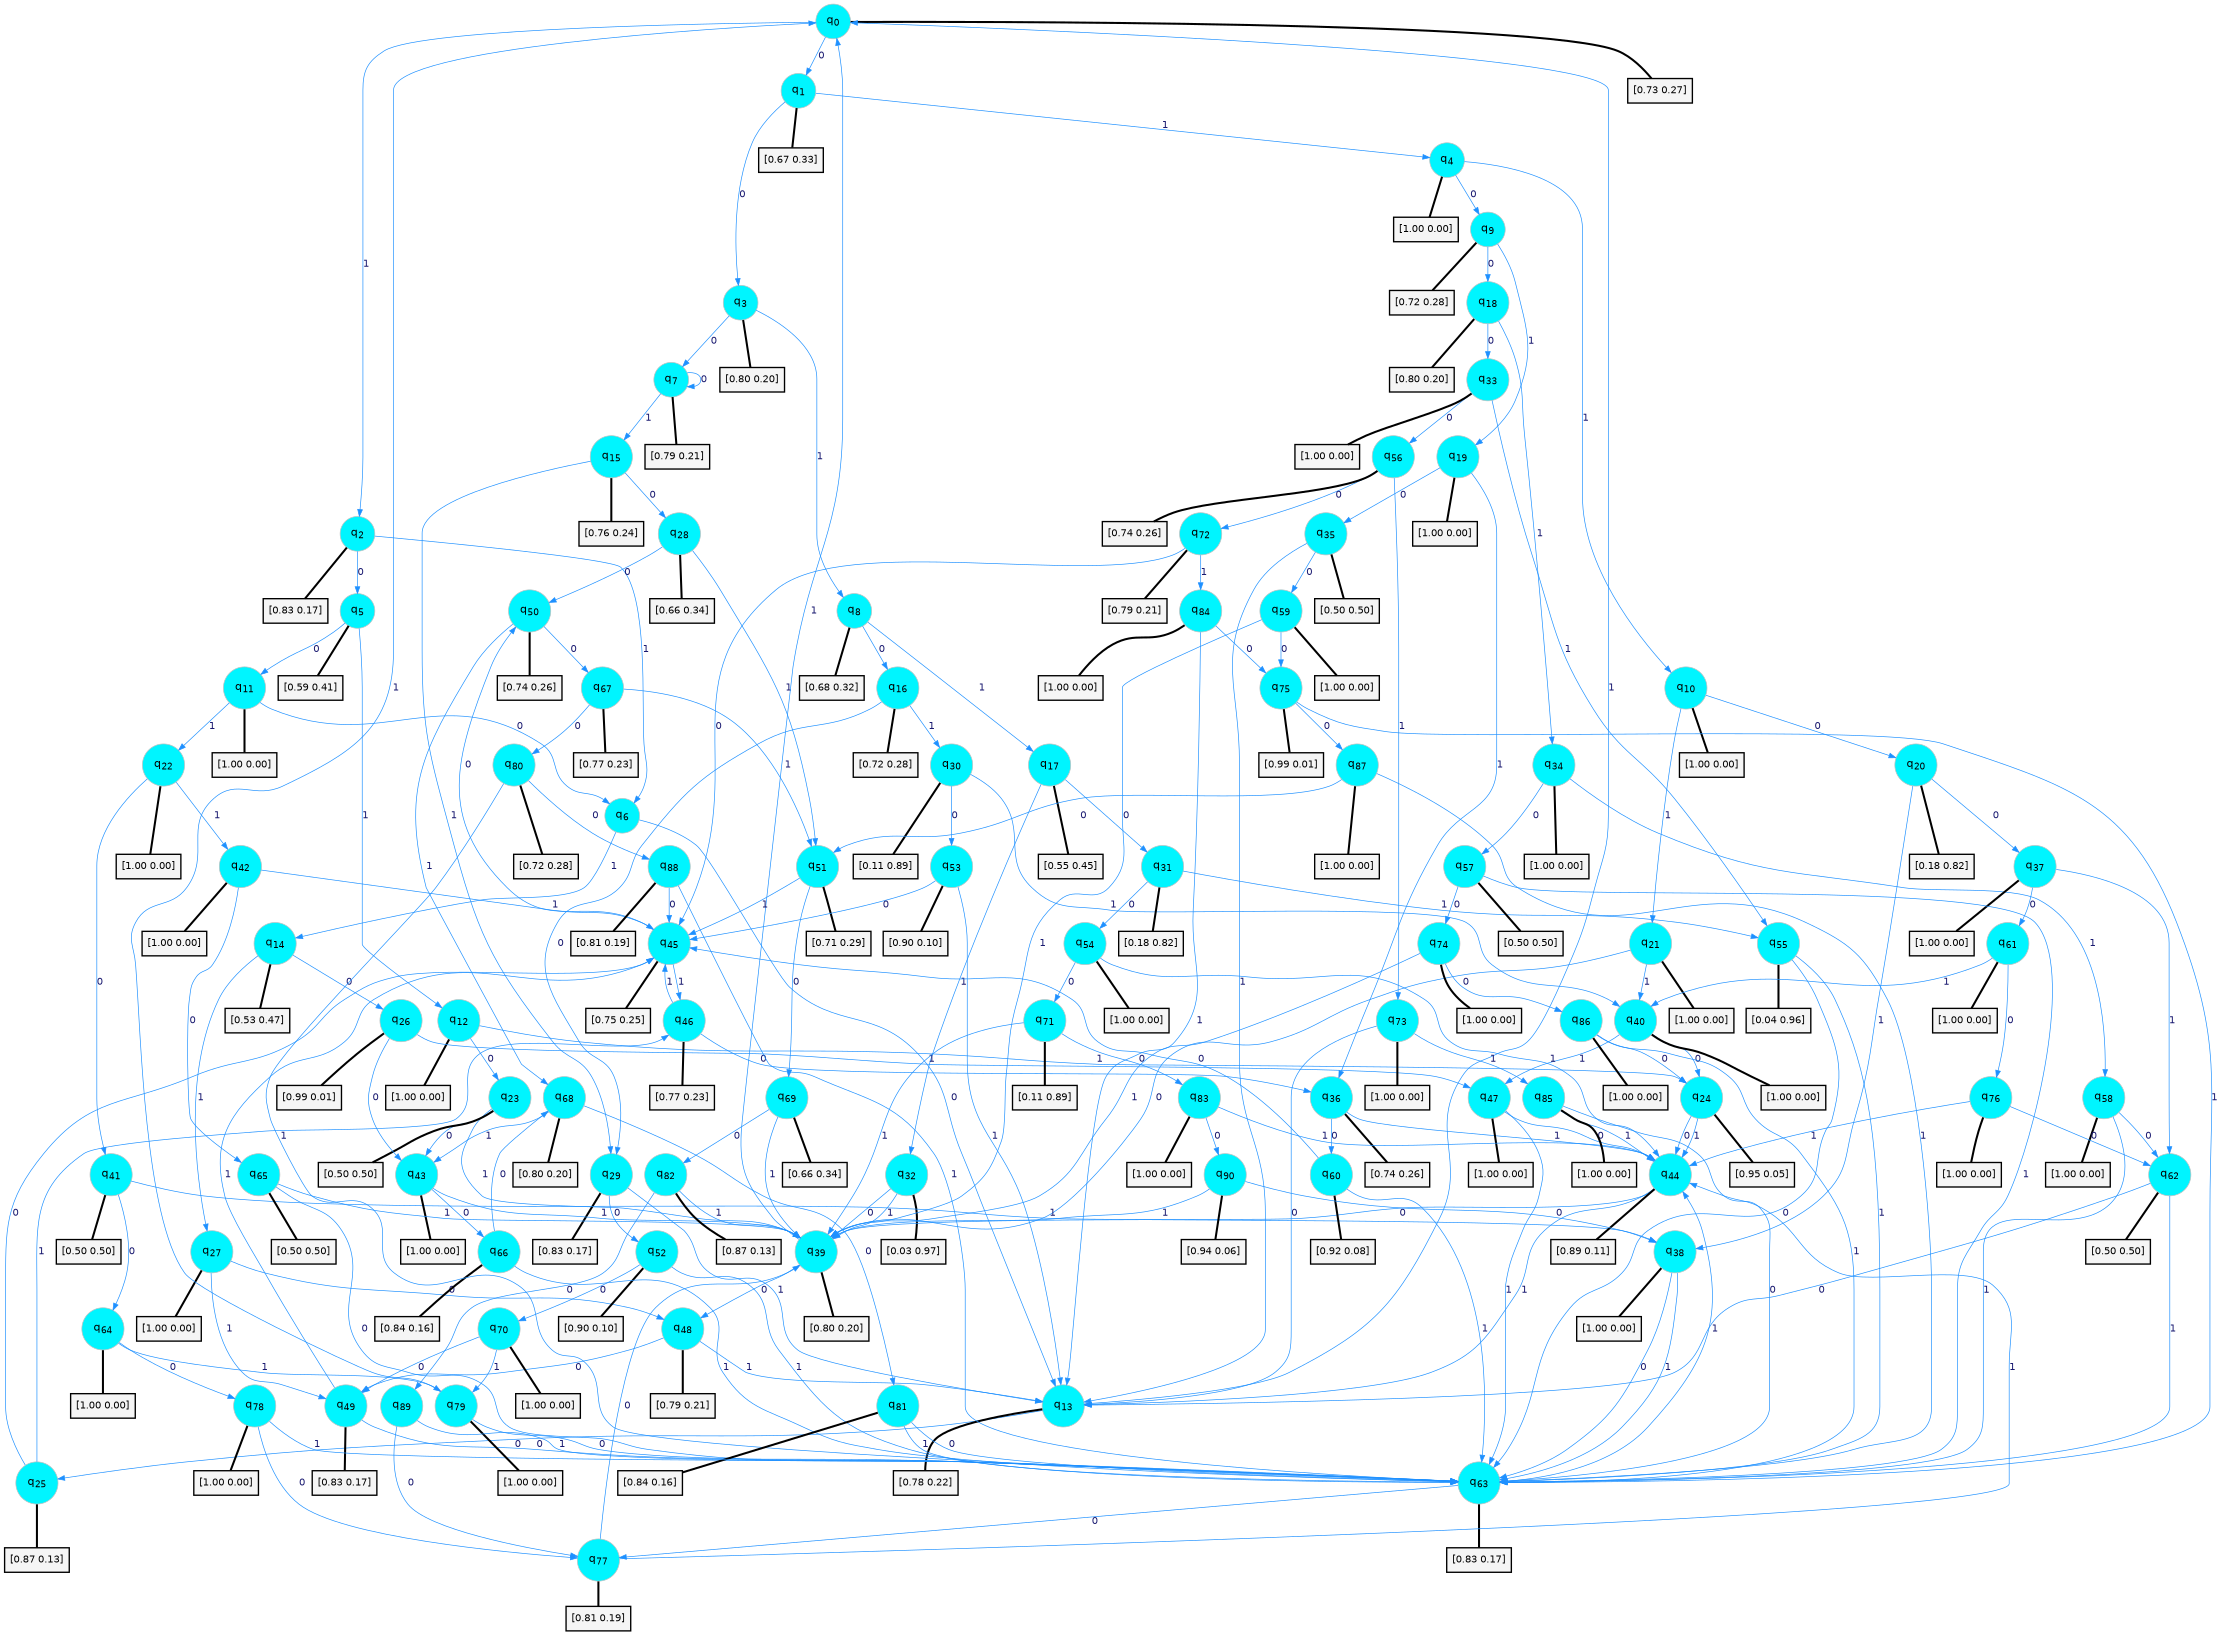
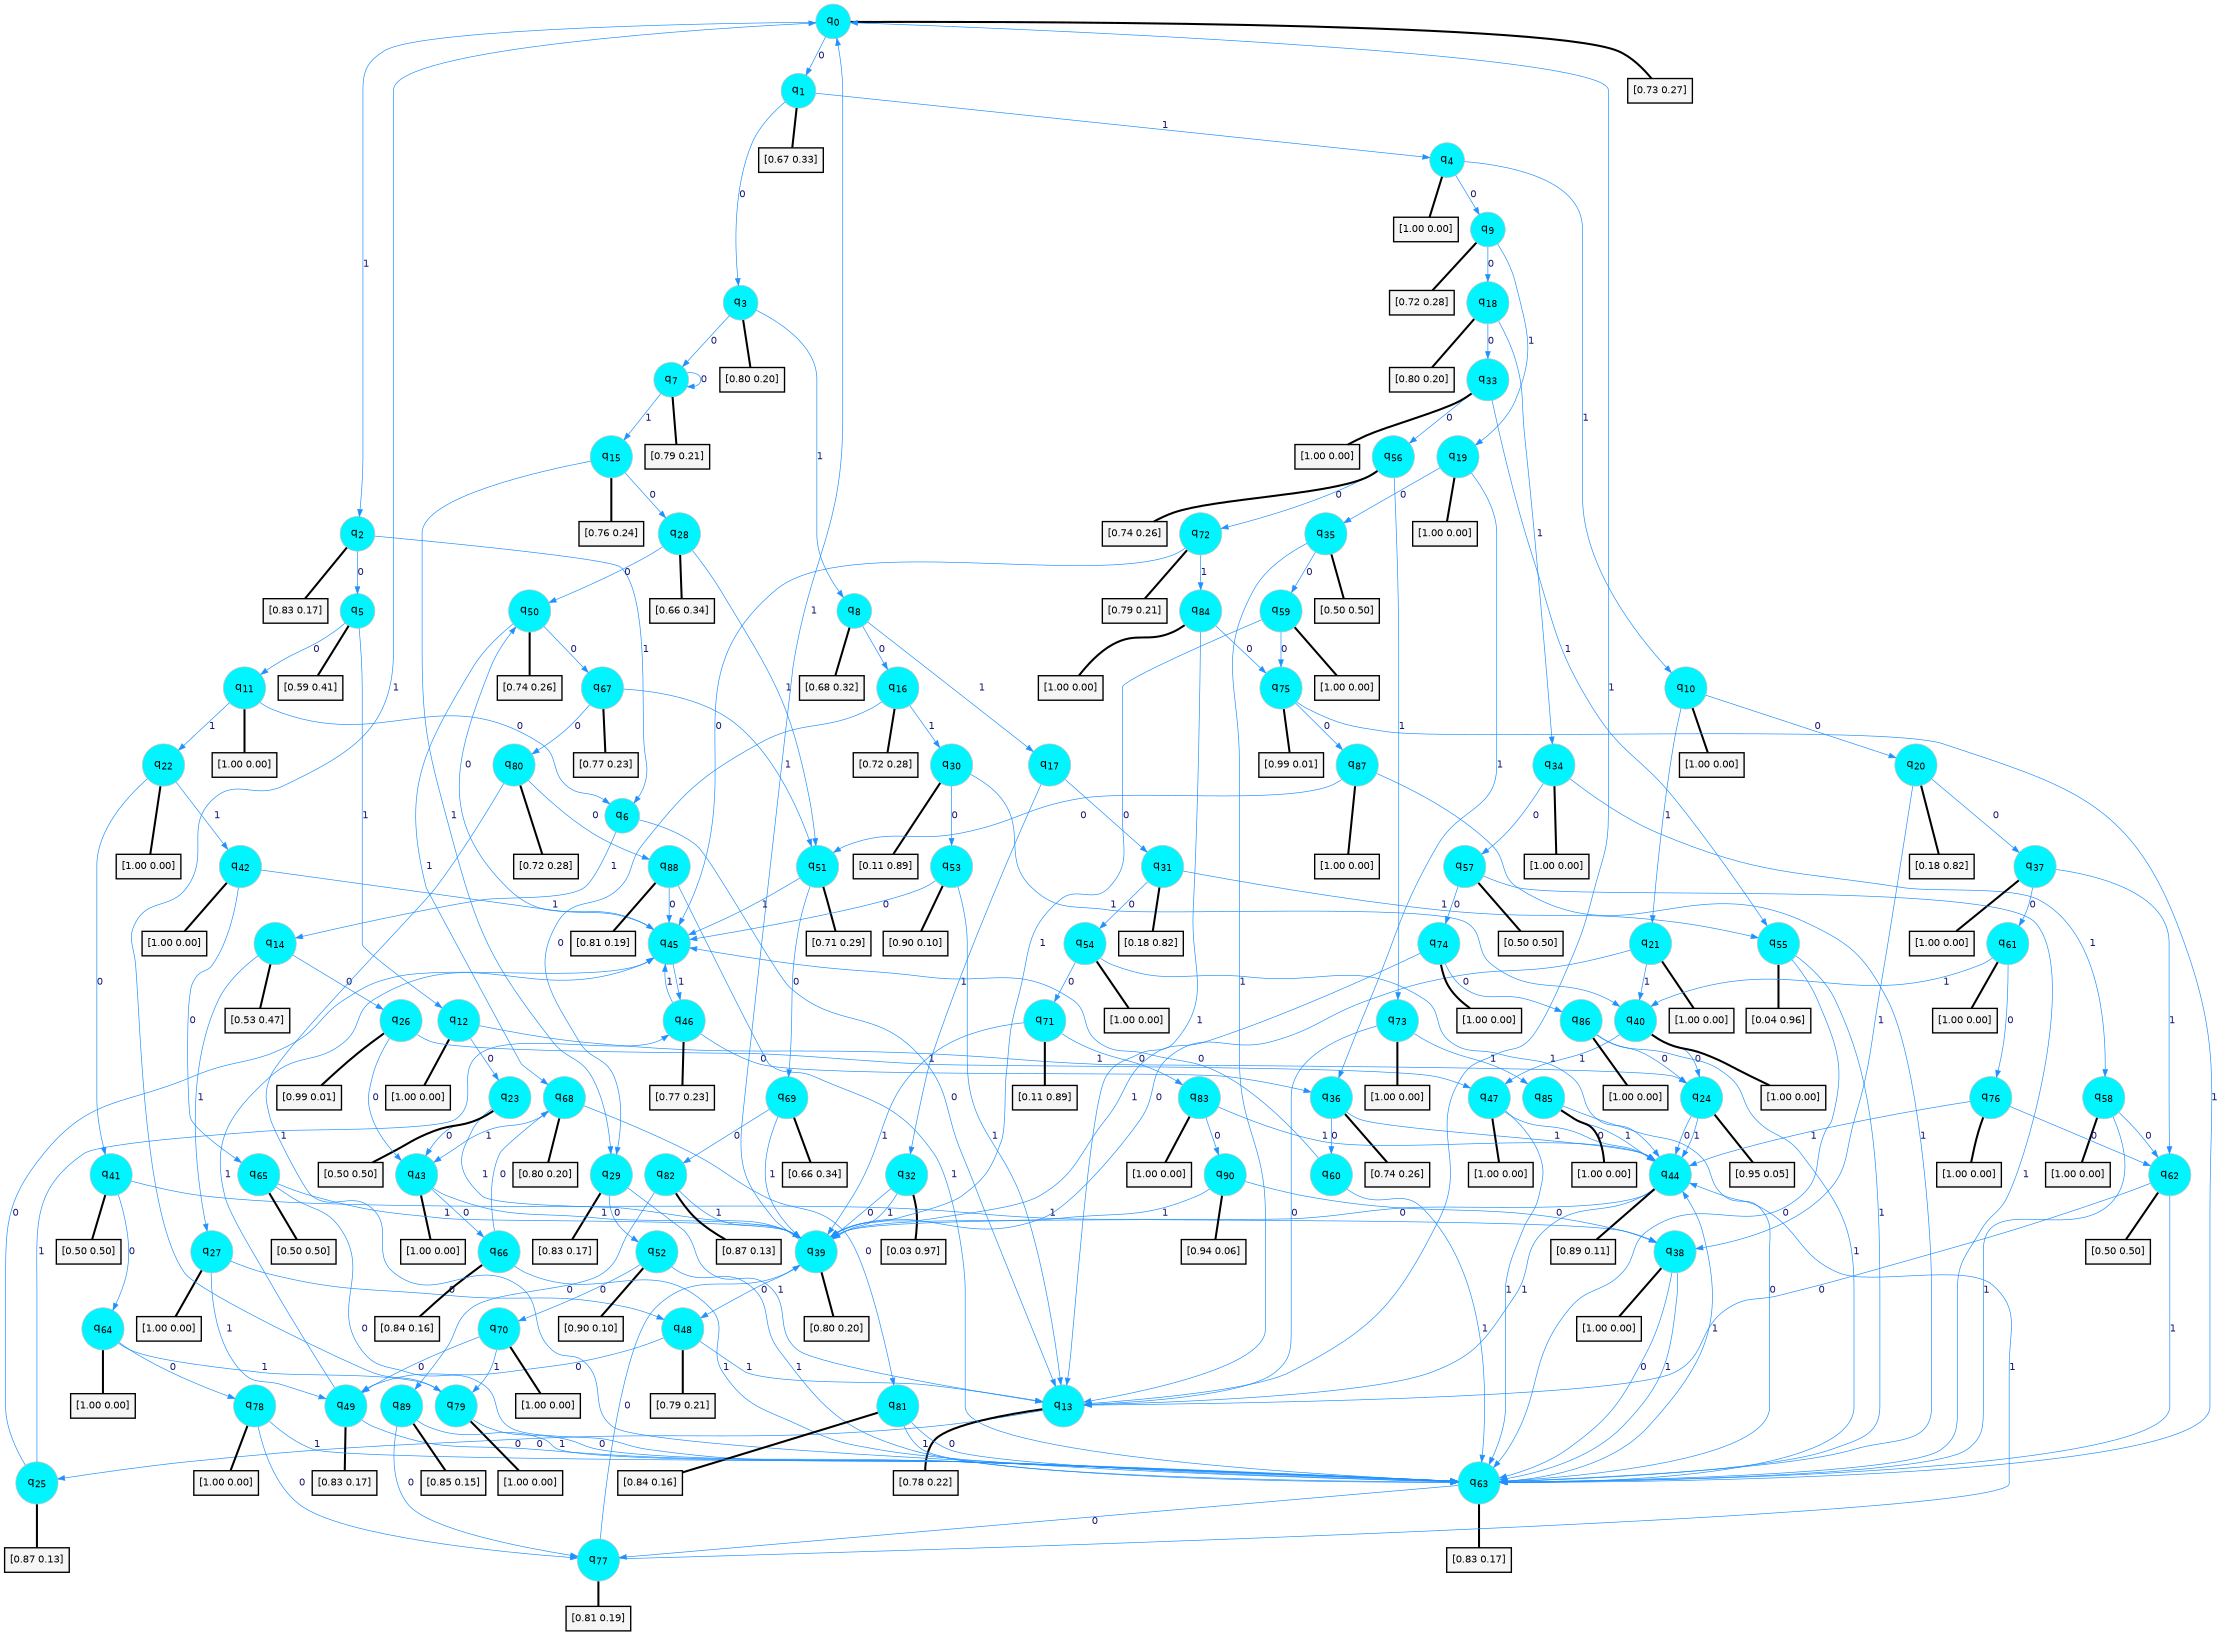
(1071, 867) -> none
(618, 1021) -> none
(1343, 1252) -> none
none -> (453, 1483)
